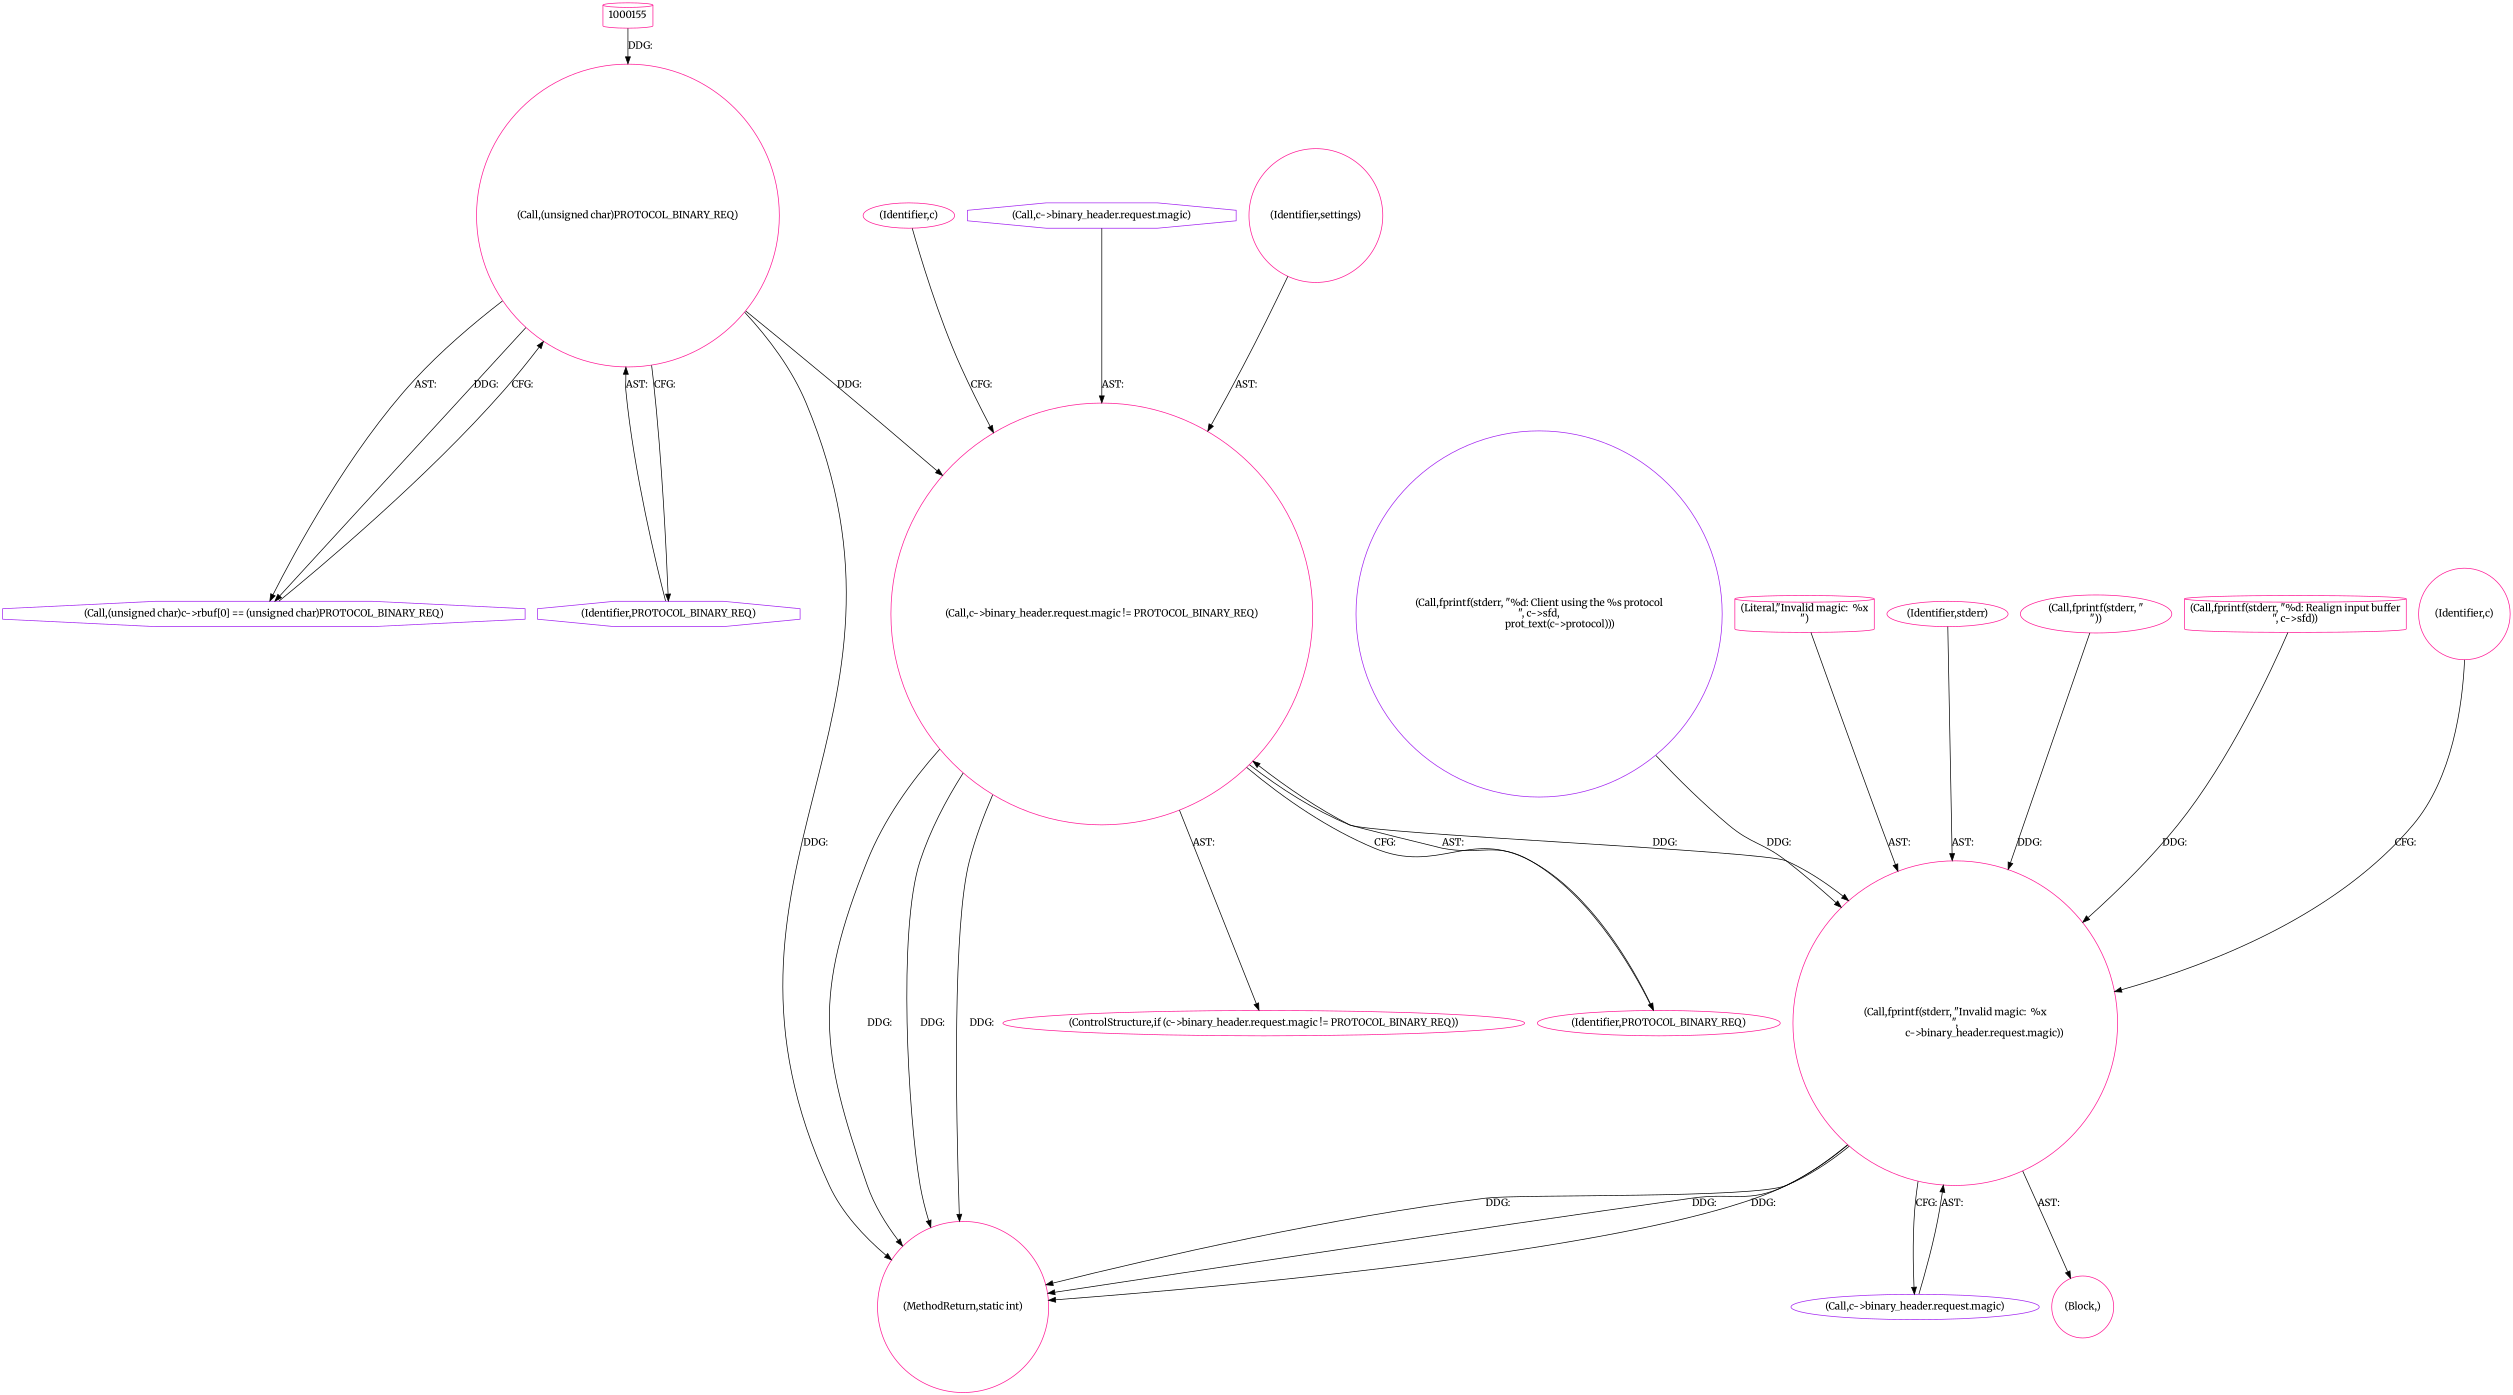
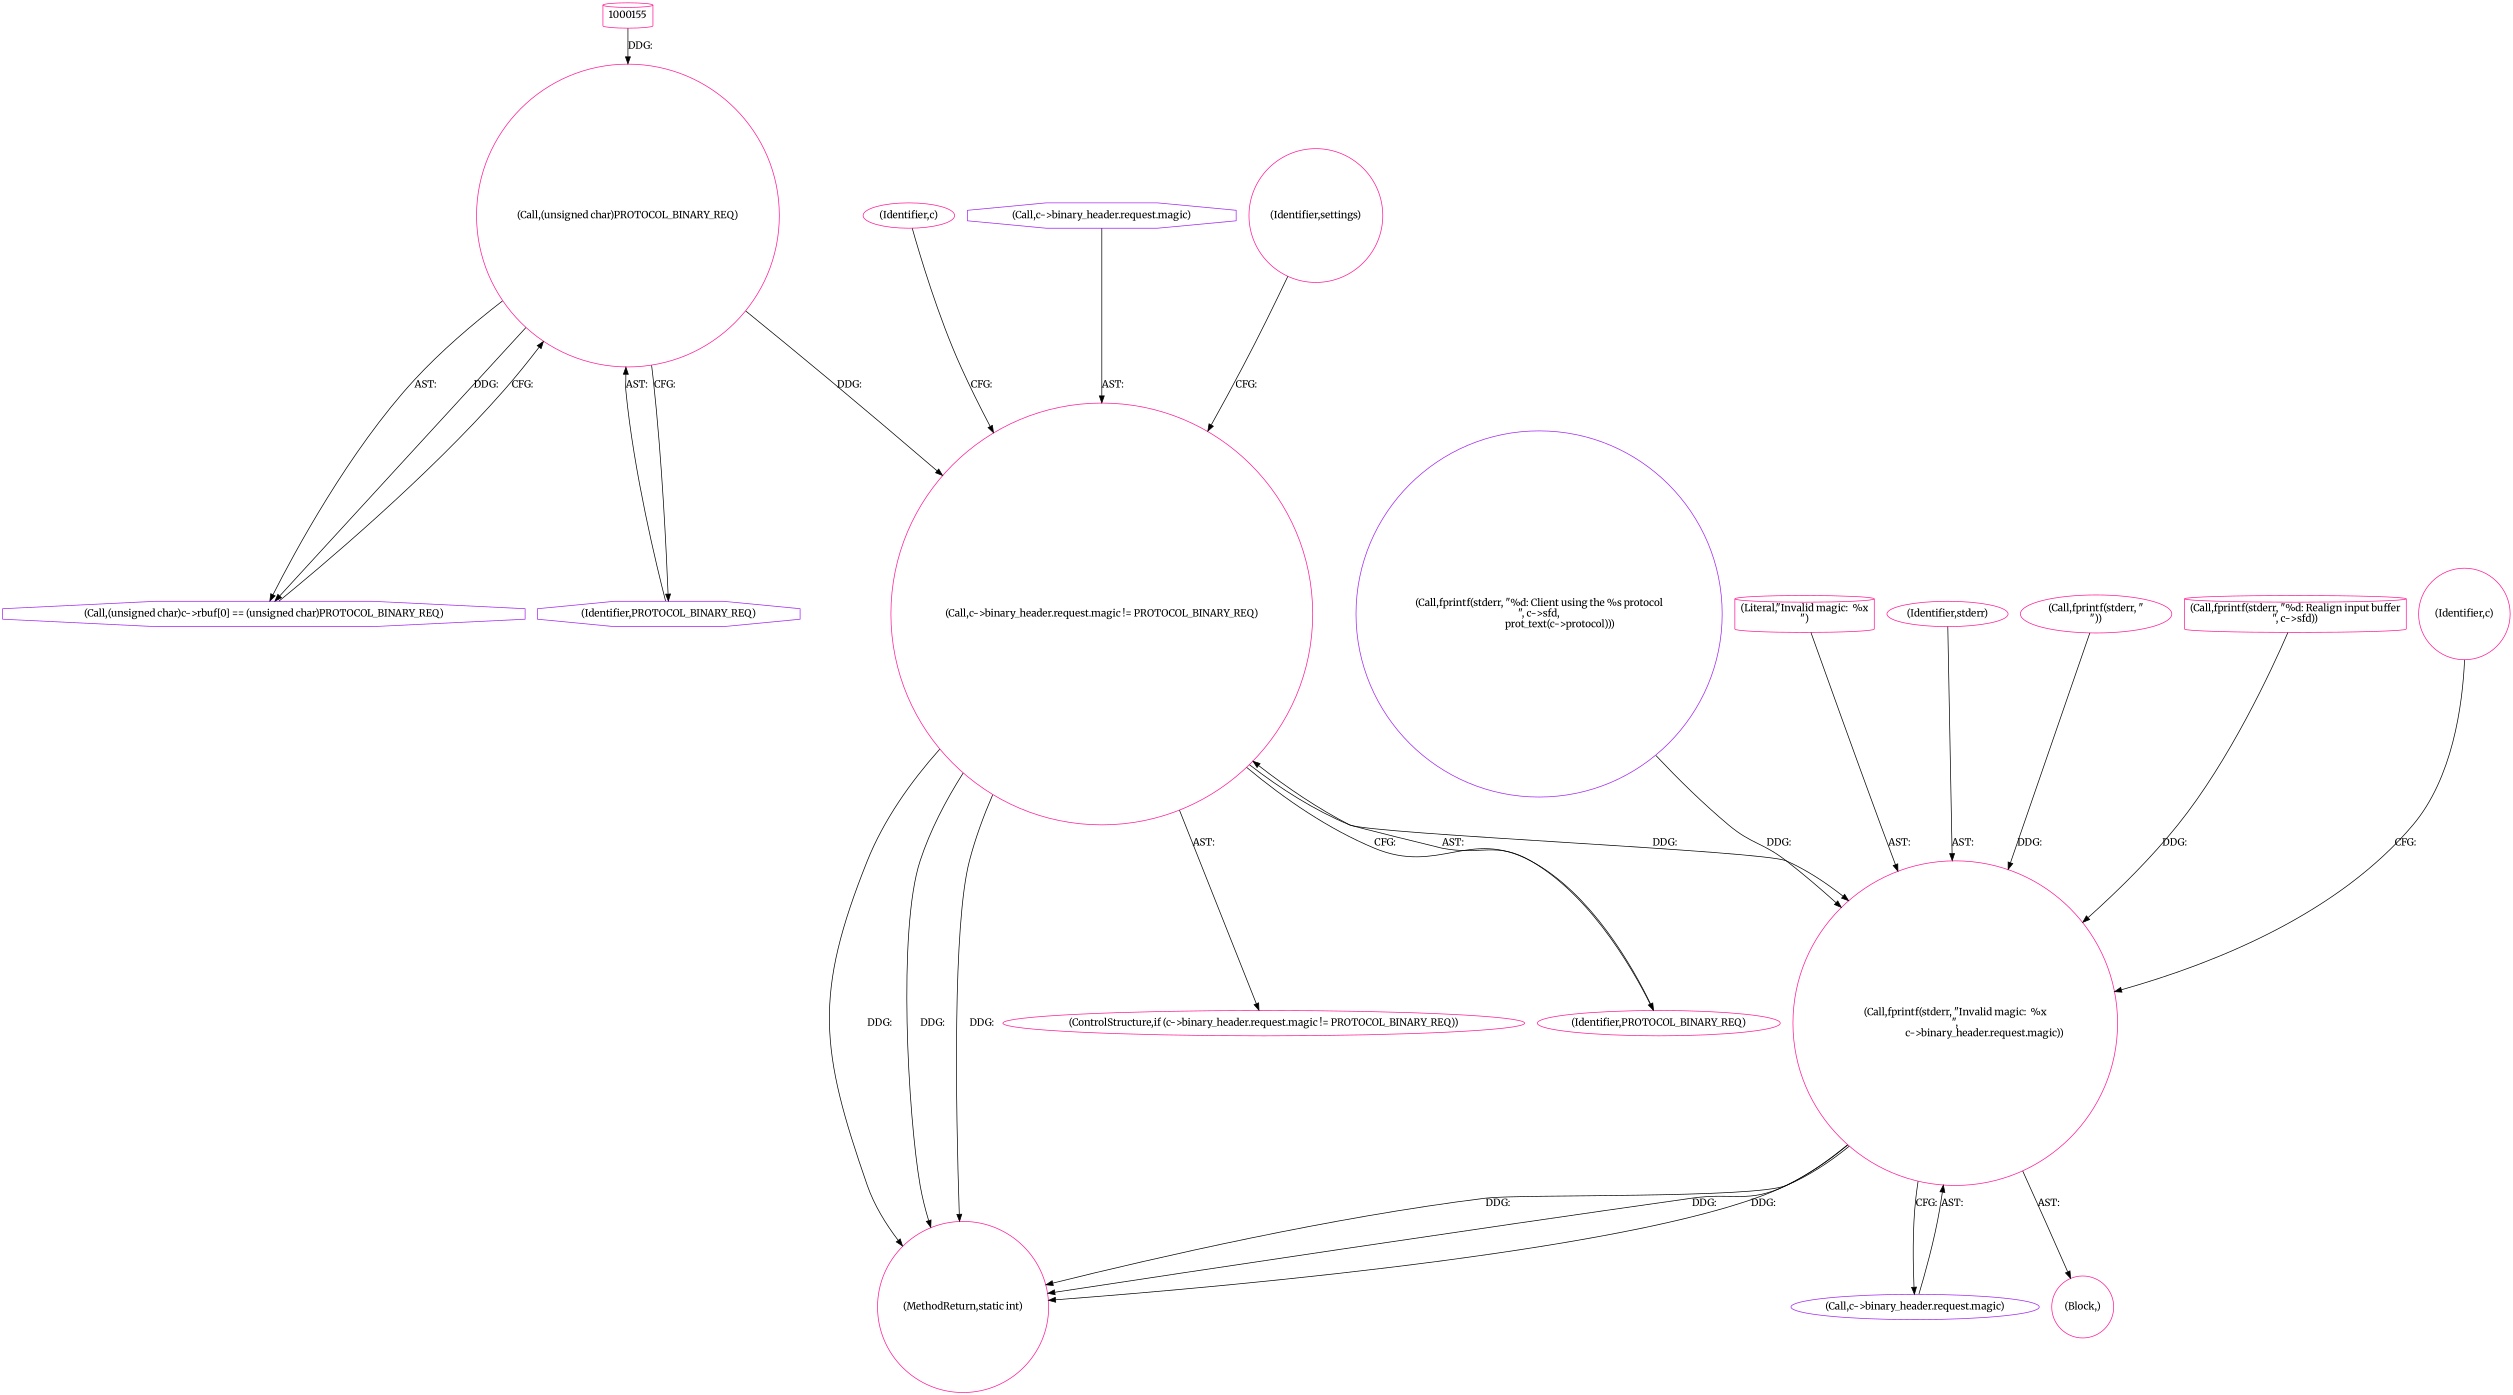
(1248, 385) -> (1248, 385)
(816, 785) -> none
